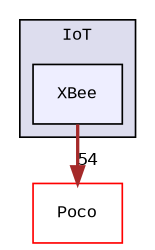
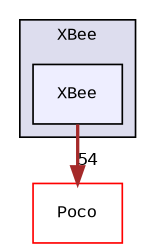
(78, 36) -> (78, 36)
